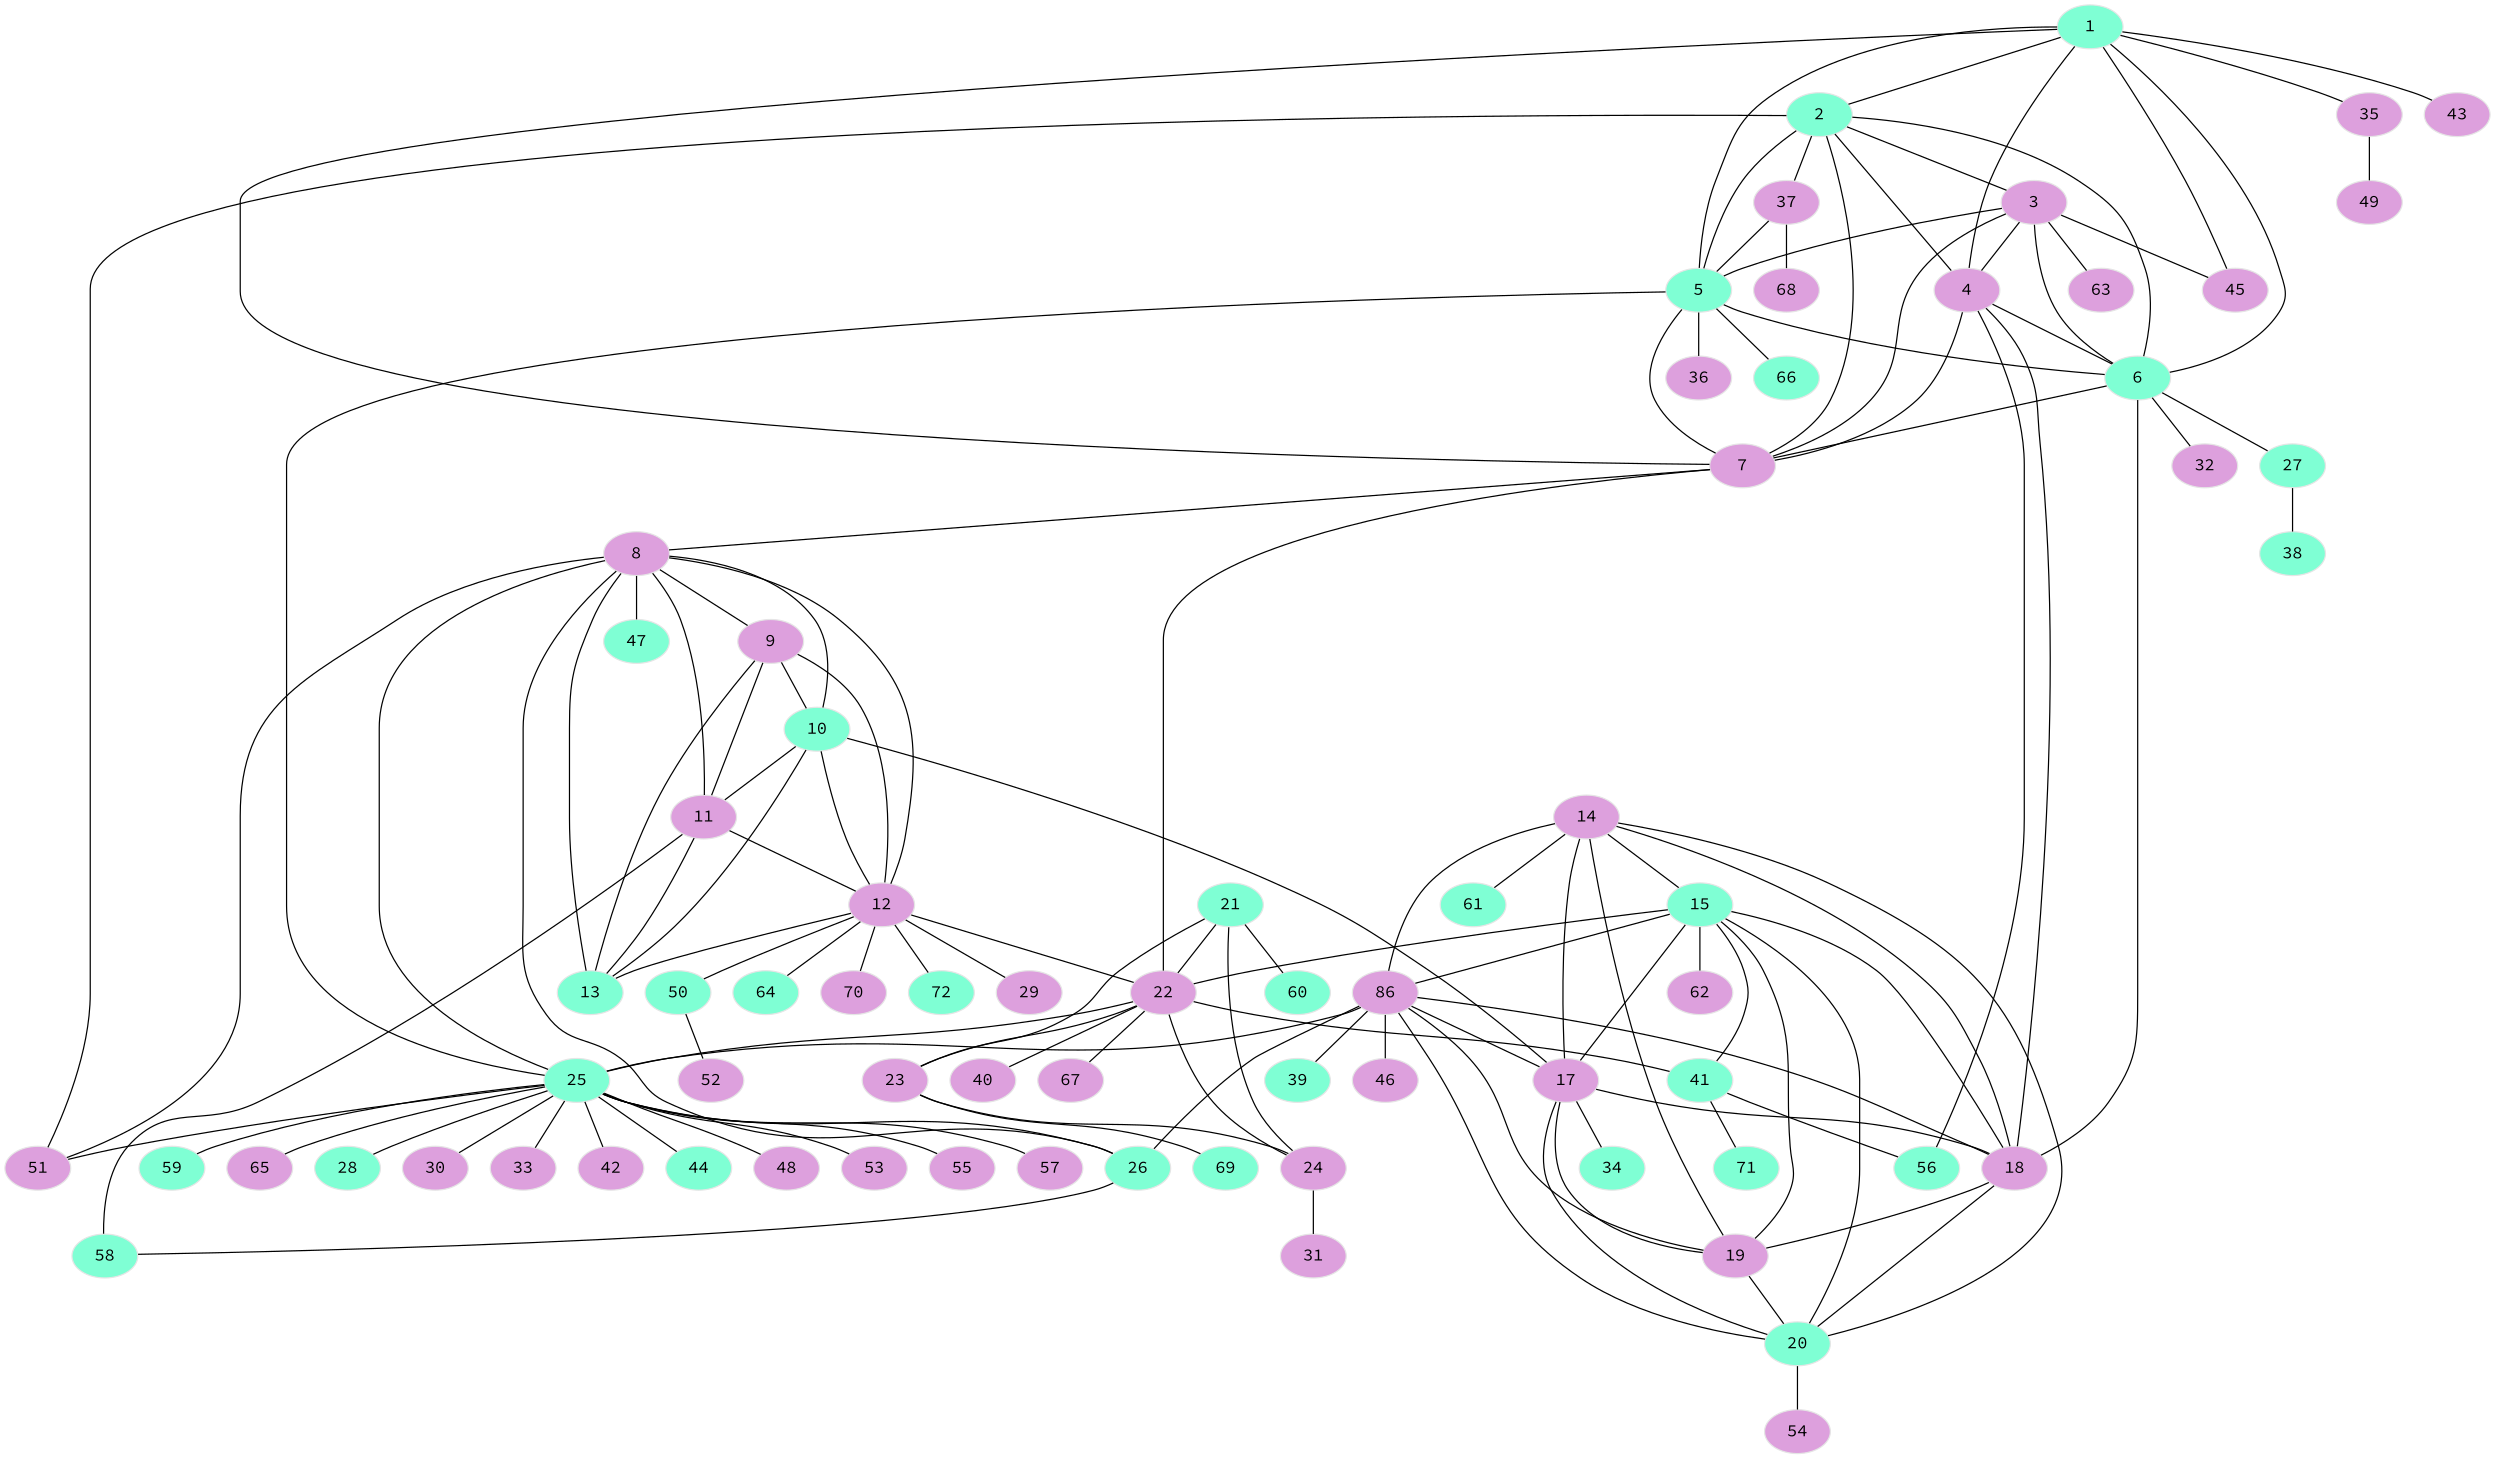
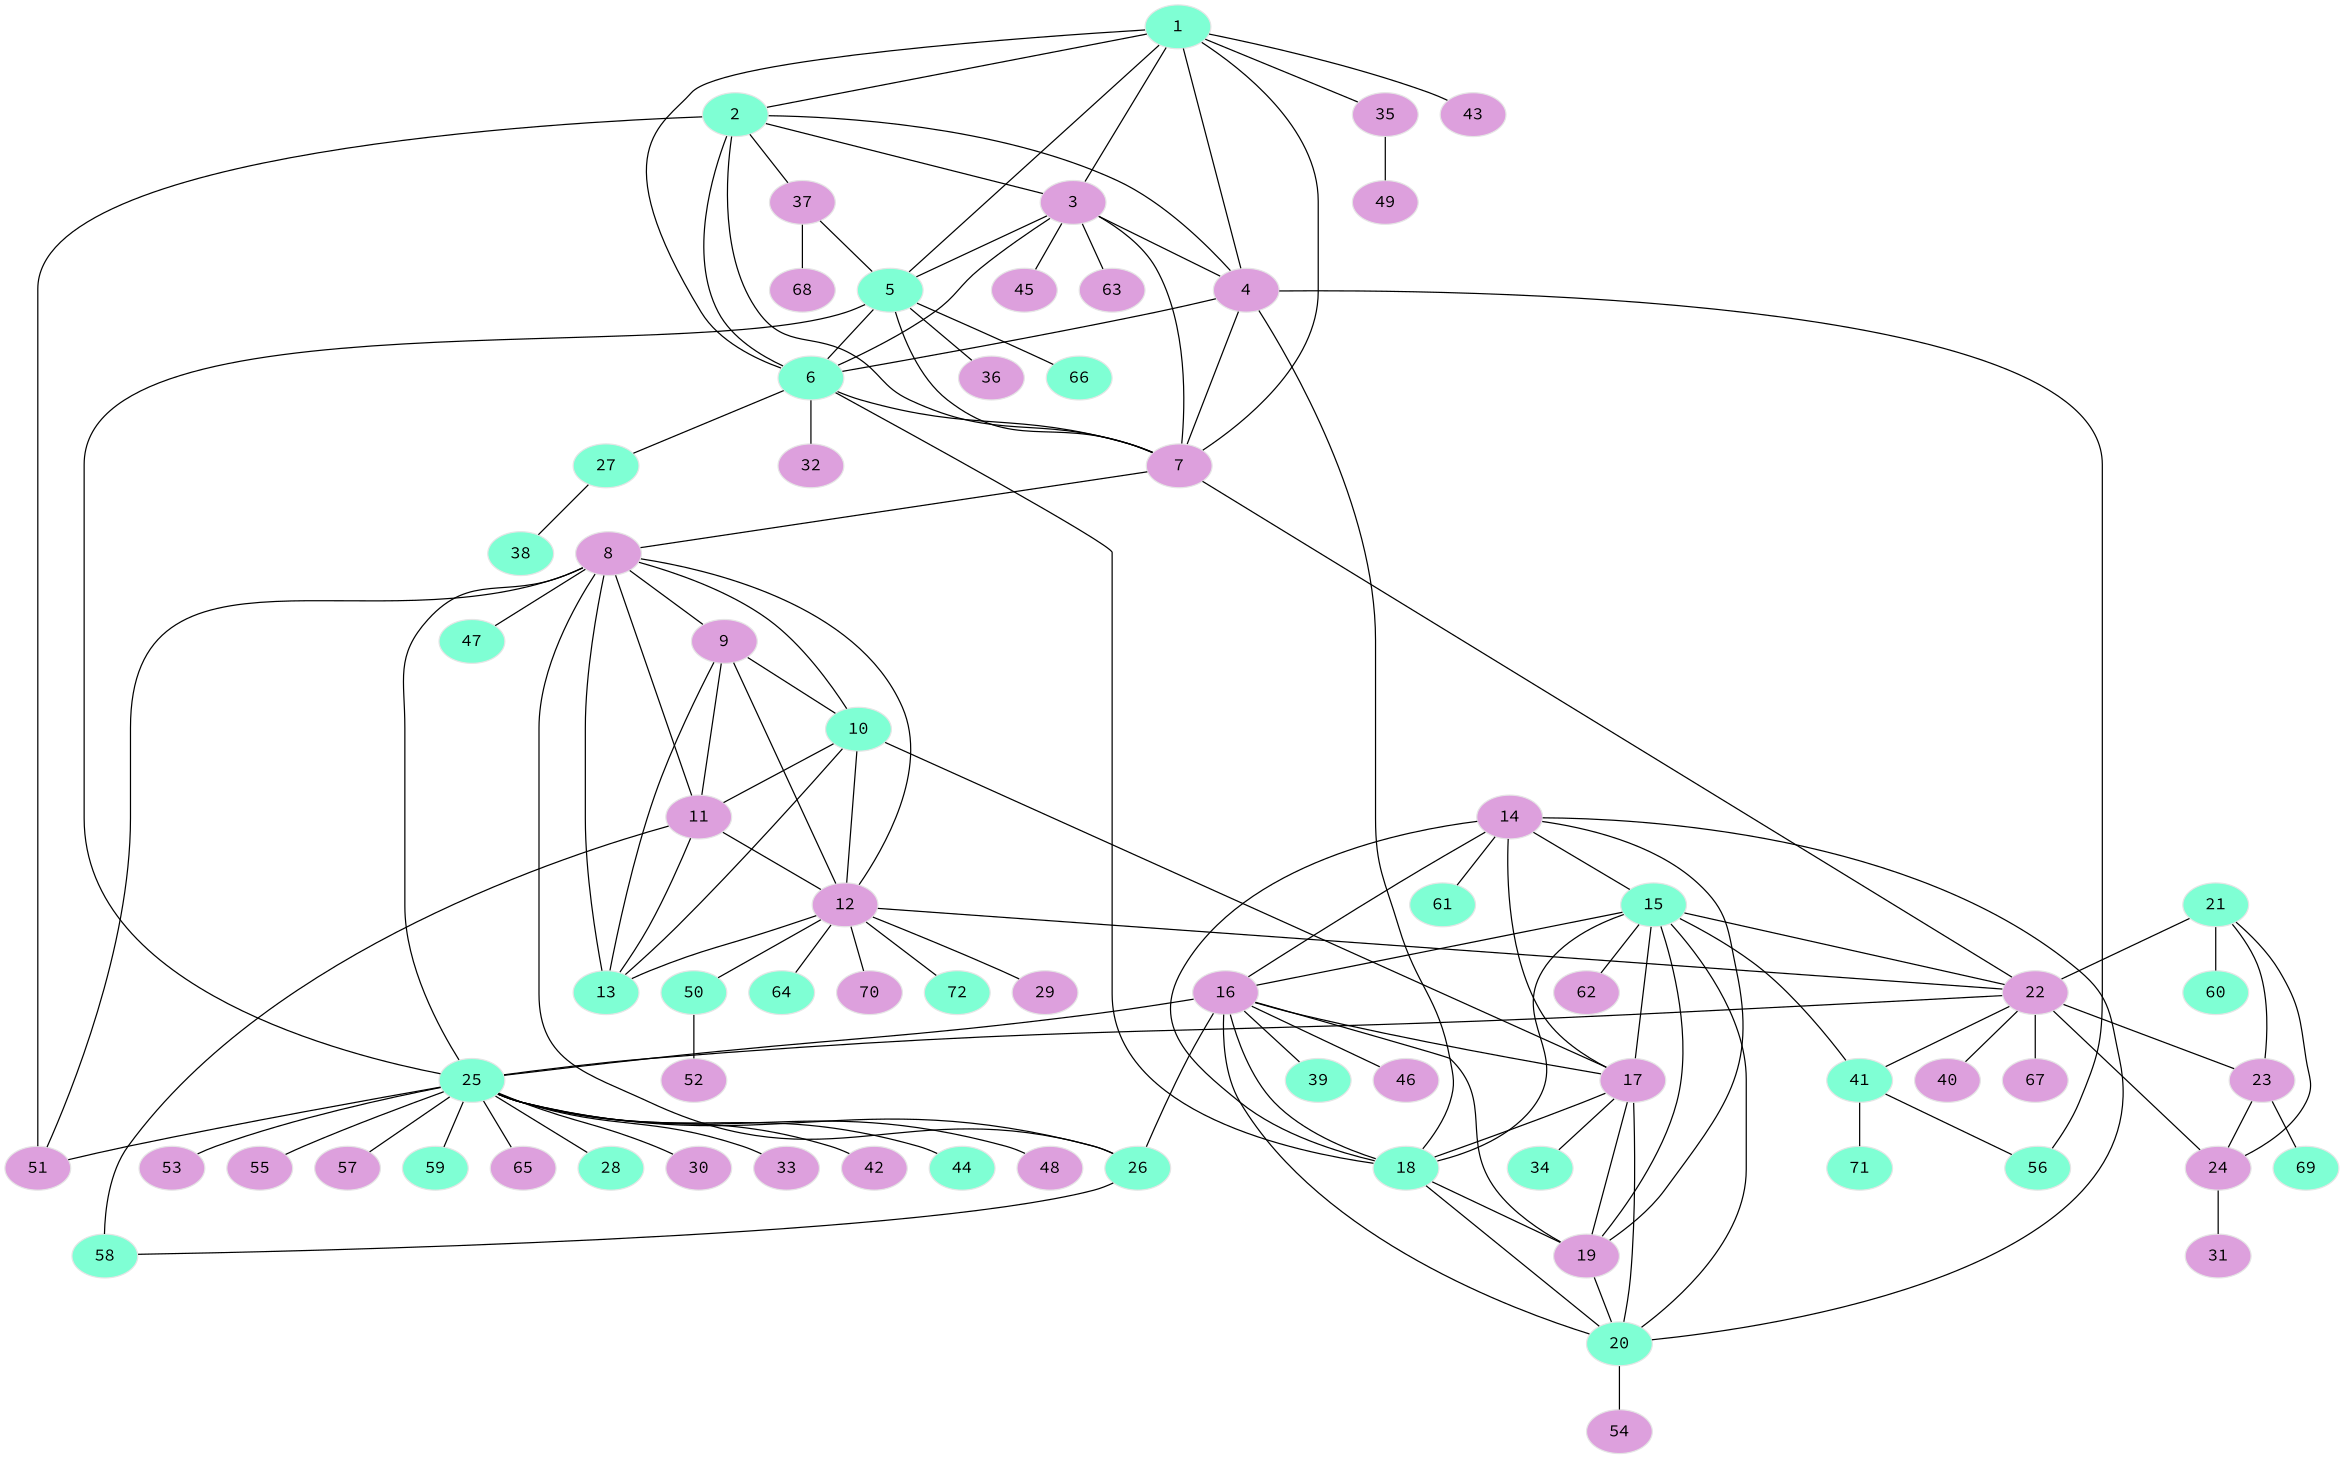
(2171, 155) -> (1126, 115)
(1736, 190) -> none
(1385, 993) -> (1226, 993)
(2015, 1168) -> (1406, 1168)
